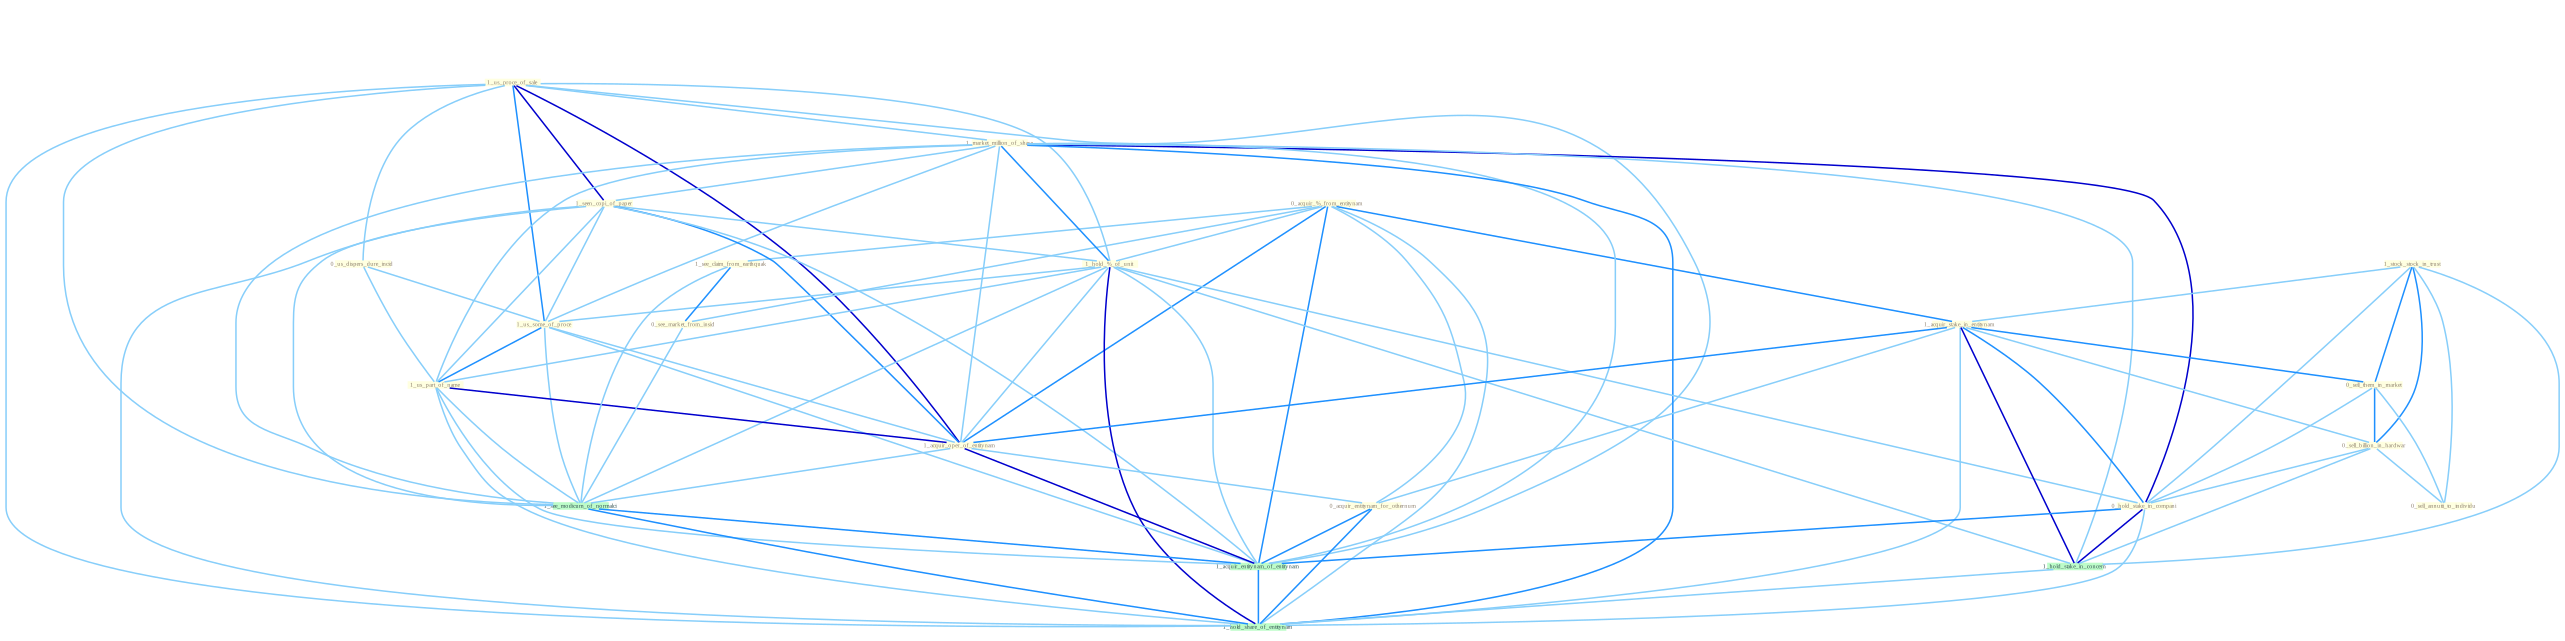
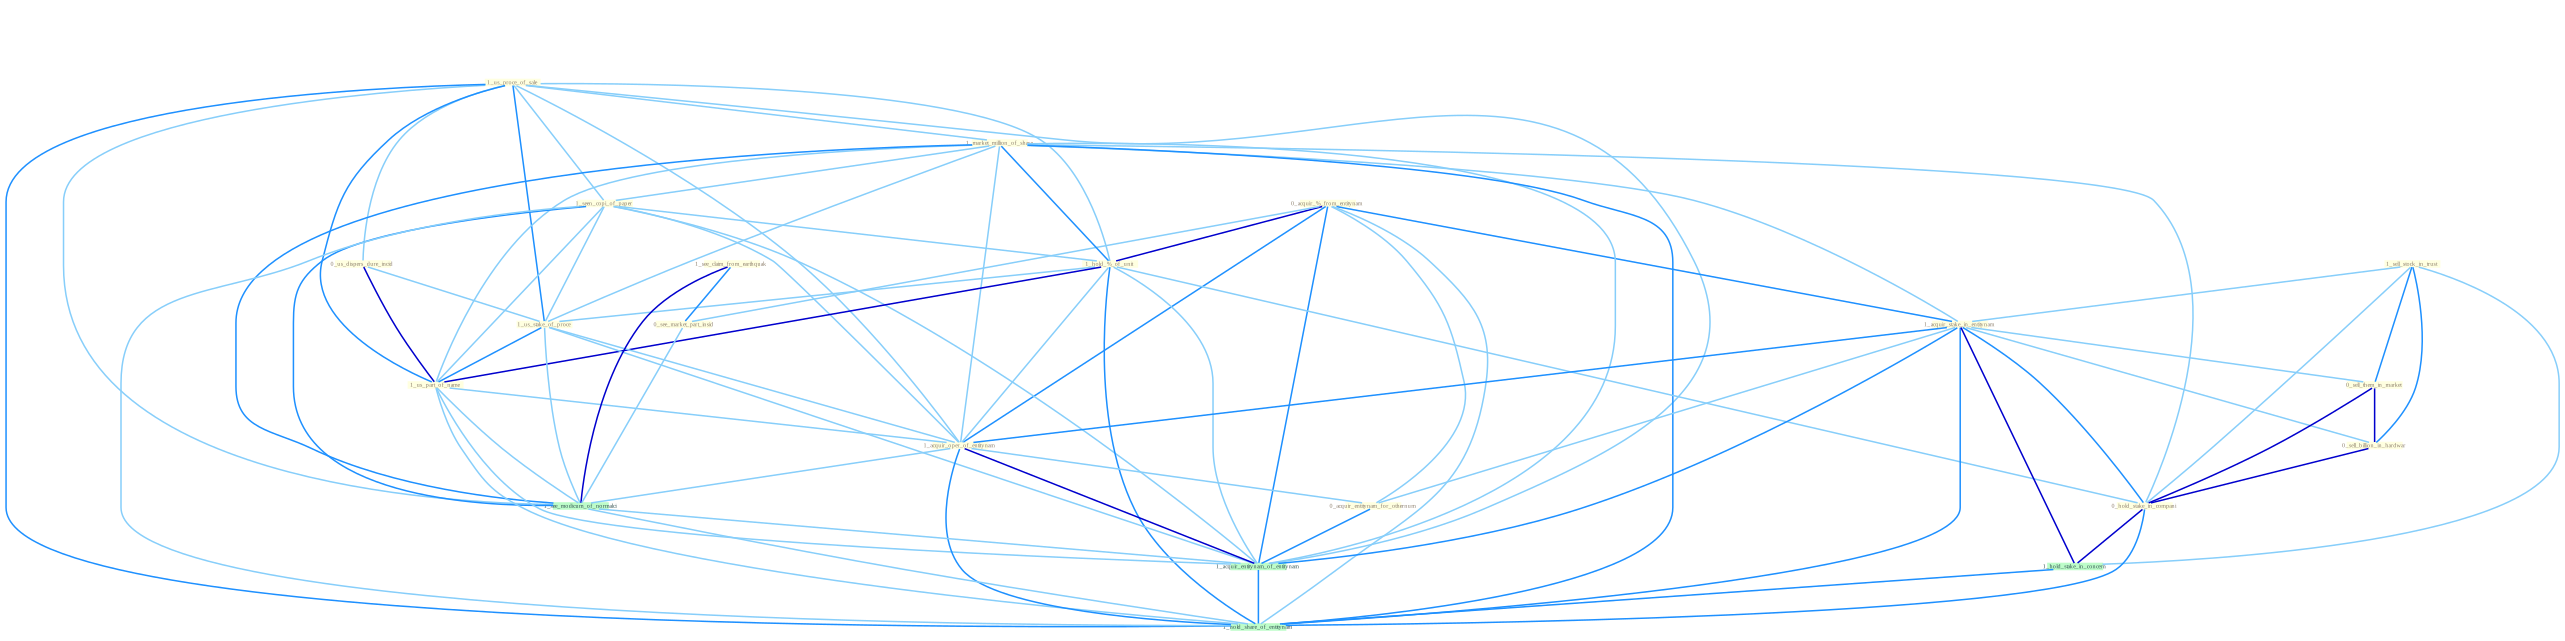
(559, 143) -> (559, 143)
(1823, 165) -> (1751, 162)
(1816, 174) -> (1531, 176)
(404, 208) -> (404, 208)
(728, 209) -> (728, 209)
none -> (335, 215)
(1030, 234) -> none
(1209, 236) -> (1209, 236)
(2412, 264) -> (2412, 264)
(798, 284) -> (798, 284)
(545, 324) -> (545, 324)
(684, 324) -> (684, 324)
(773, 324) -> (773, 324)
(396, 326) -> (396, 326)
(293, 340) -> (293, 340)
(2167, 355) -> (2167, 355)
(619, 361) -> (619, 361)
(846, 385) -> none
(1569, 408) -> none
(698, 415) -> (698, 415)
(2375, 415) -> (2375, 415)
(2263, 451) -> (2263, 451)
(2260, 476) -> (2260, 476)
(1124, 483) -> (1124, 483)
(2225, 506) -> none
(2444, 506) -> none
(920, 536) -> (920, 536)
(1701, 536) -> (1633, 490)
(917, 572) -> (917, 572)
(1310, 572) -> (960, 566)
(1719, 582) -> (1719, 582)
(200, 584) -> (200, 584)
(1705, 594) -> (1705, 594)
(1737, 614) -> (1737, 614)
